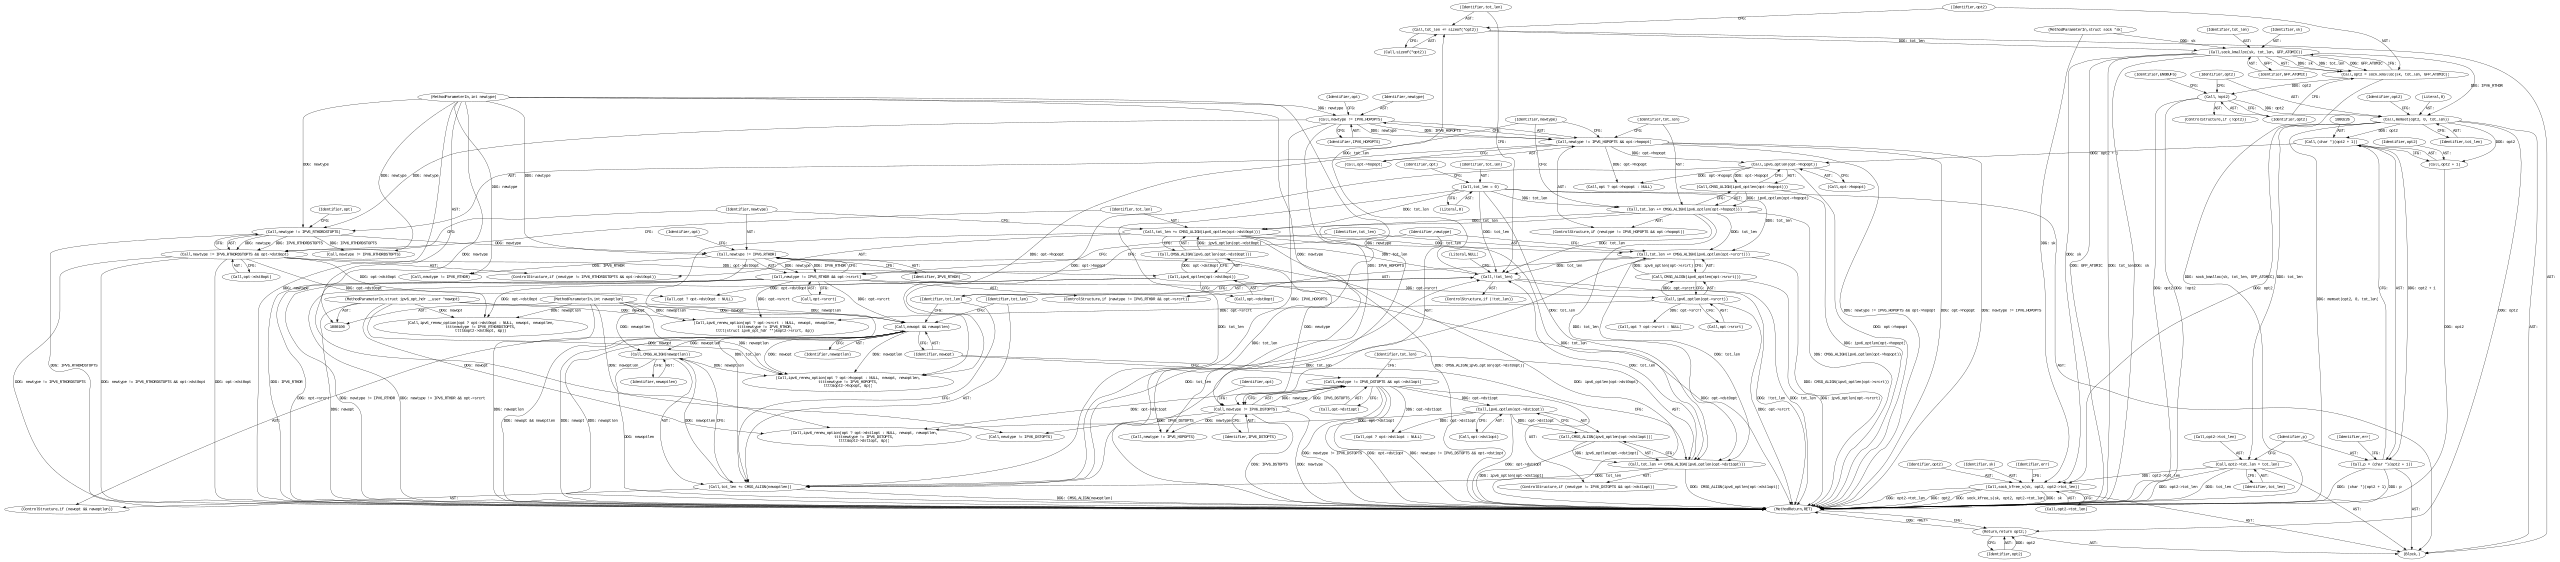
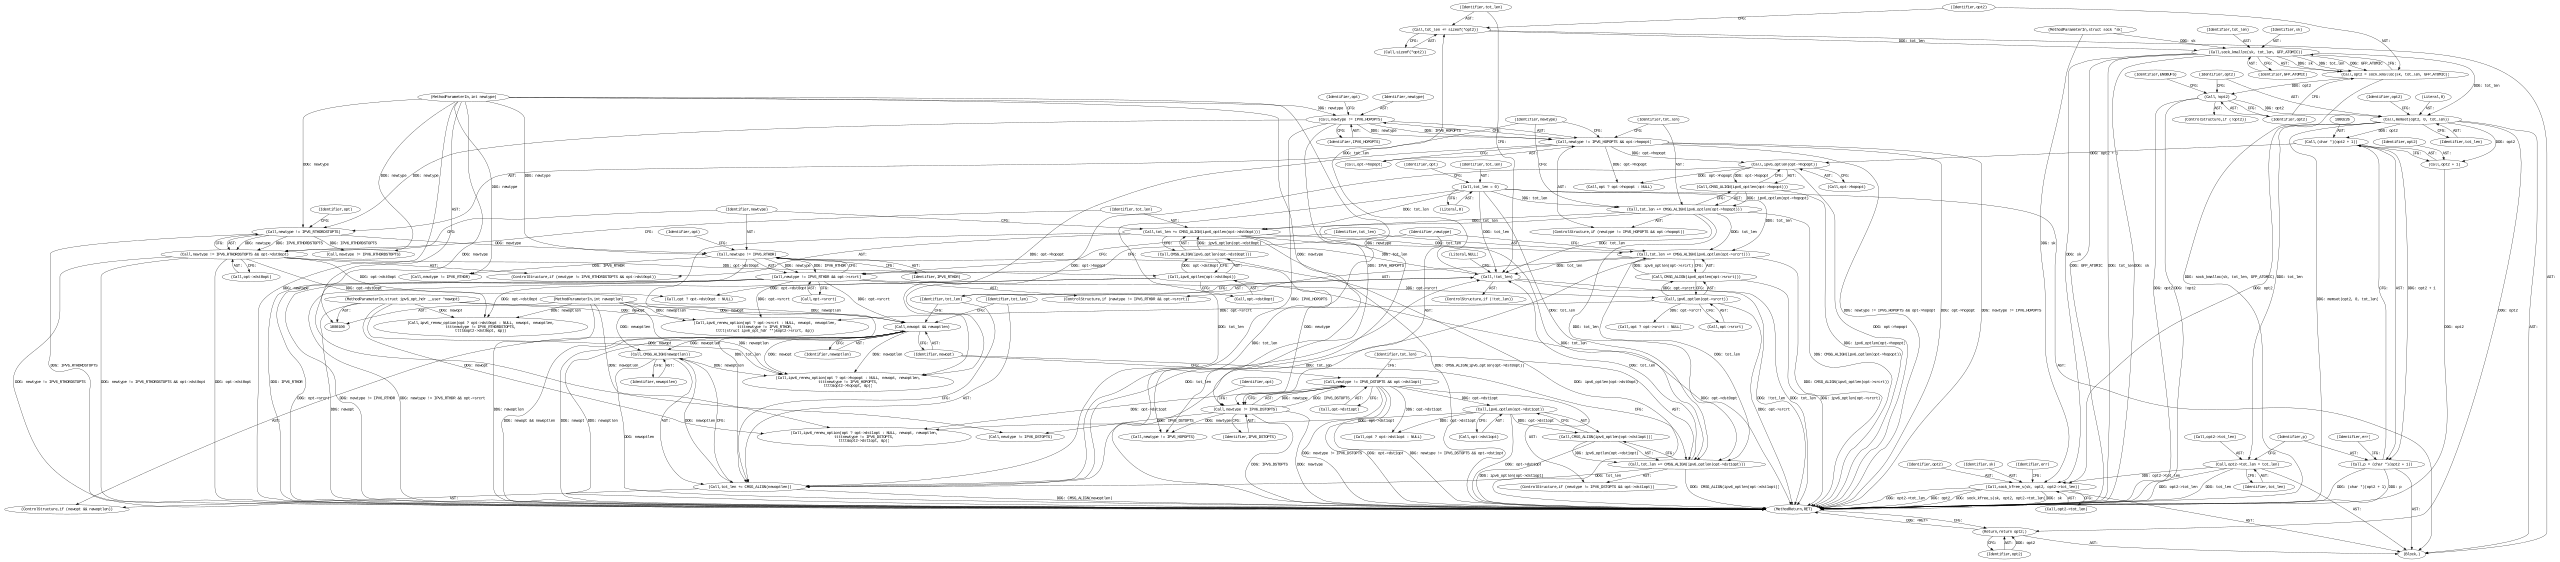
(2269, 63) -> (2269, 63)
(2487, 86) -> (2487, 86)
